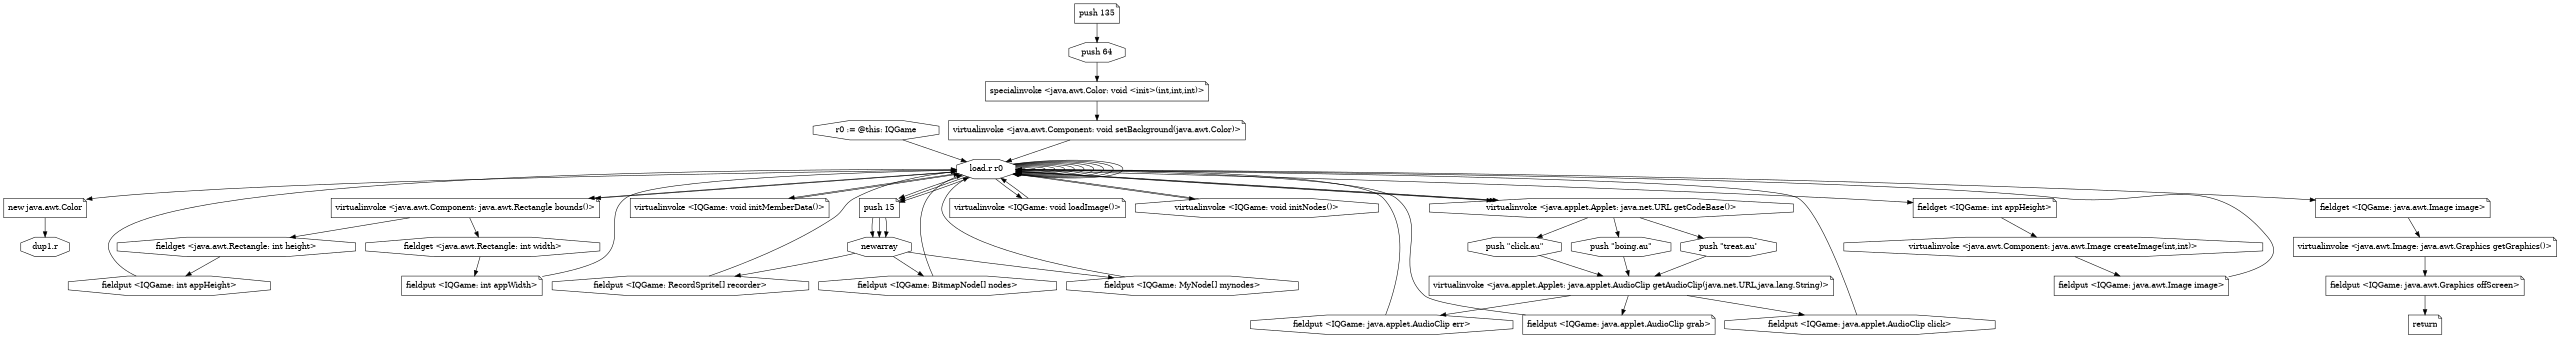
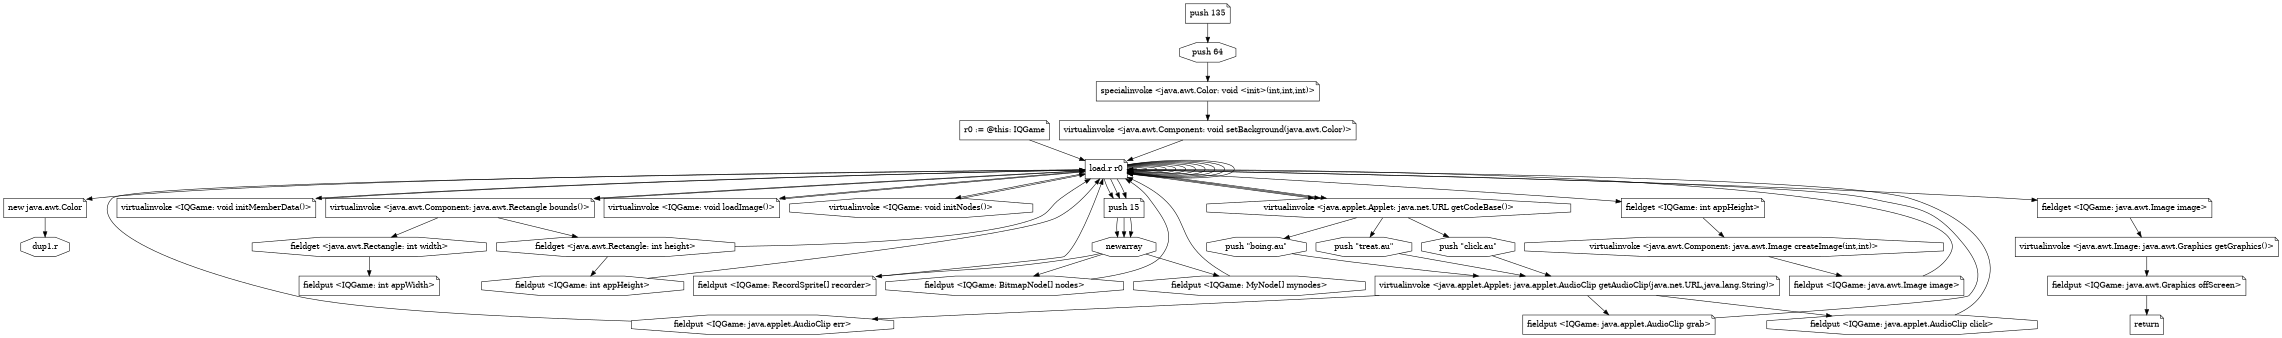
(876, 130) -> (1005, 130)
(986, 169) -> (1106, 169)
(722, 181) -> (917, 238)
(680, 286) -> (785, 286)
